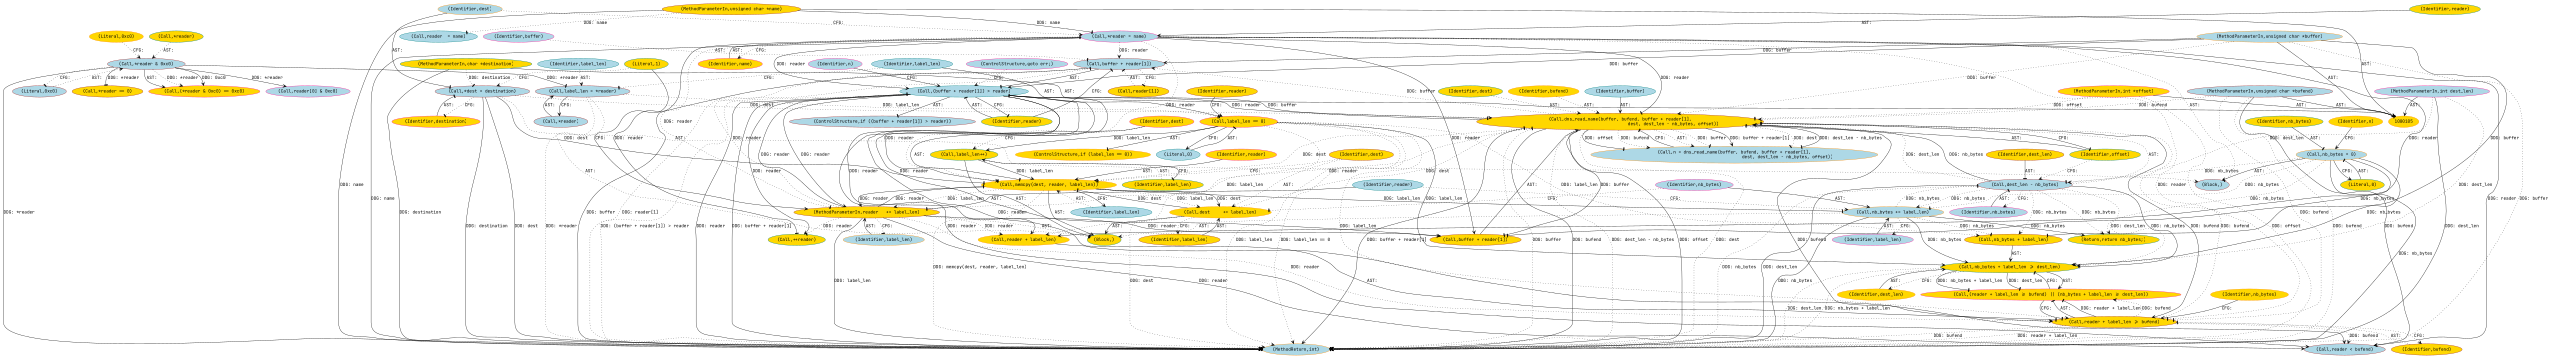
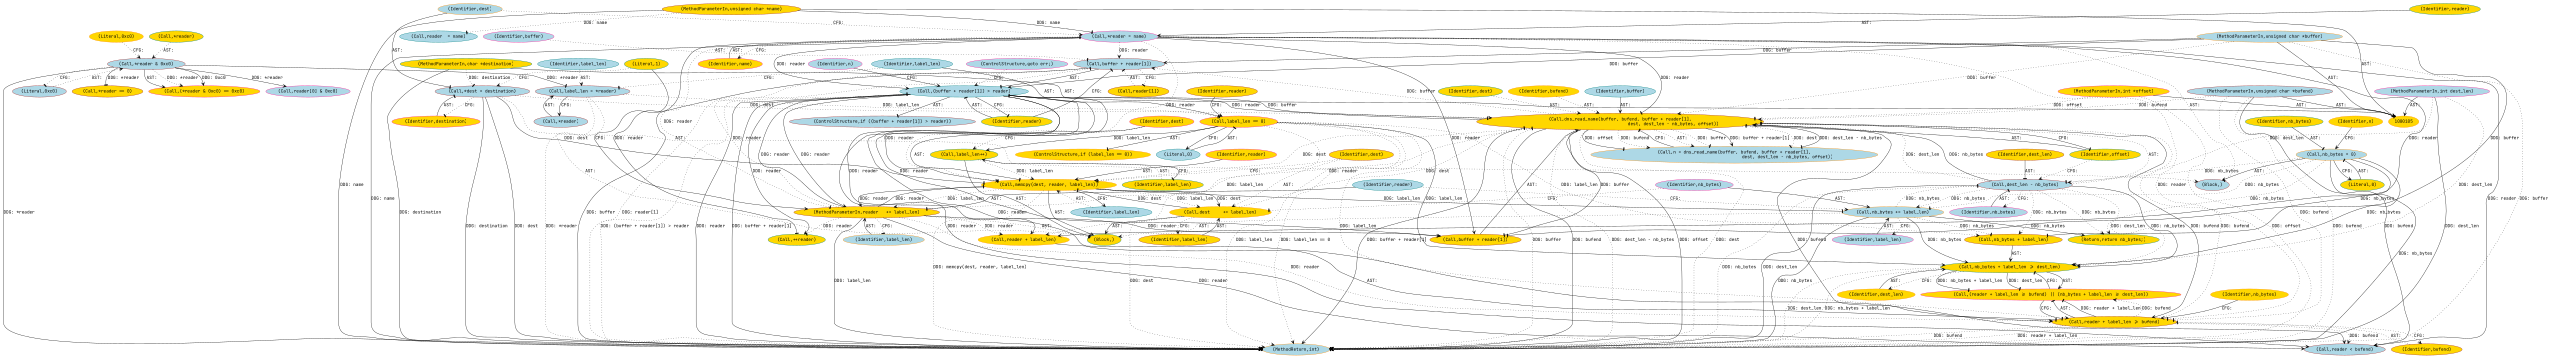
(1004, 169) -> (1004, 169)
